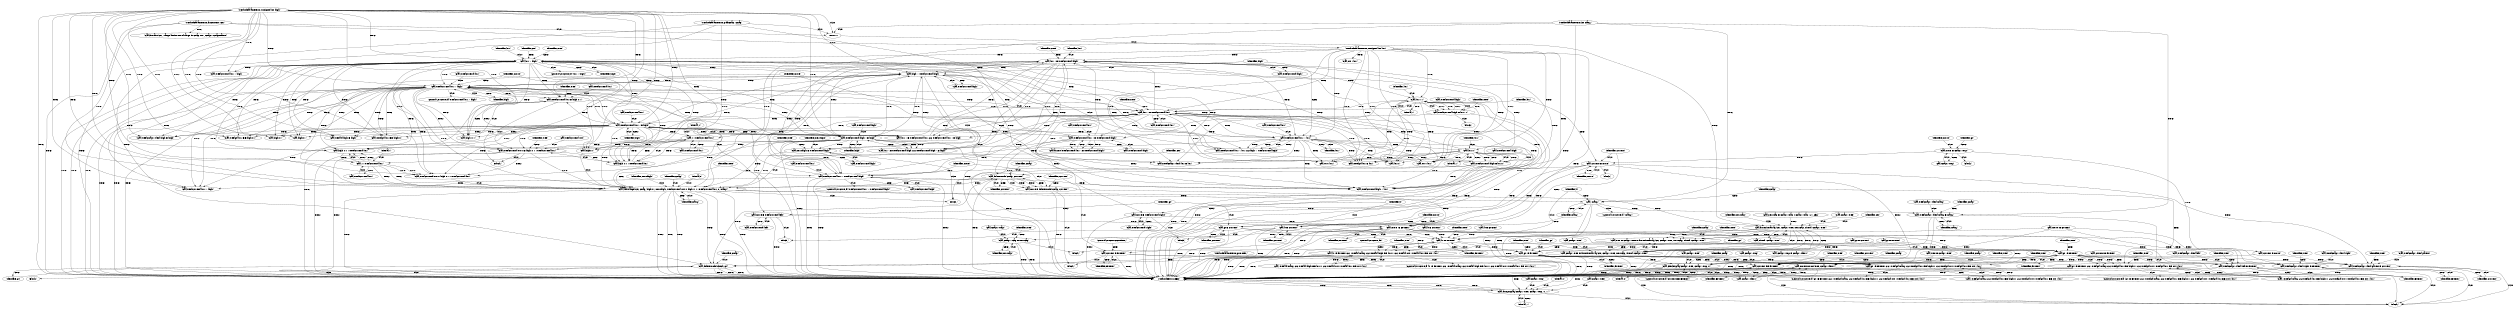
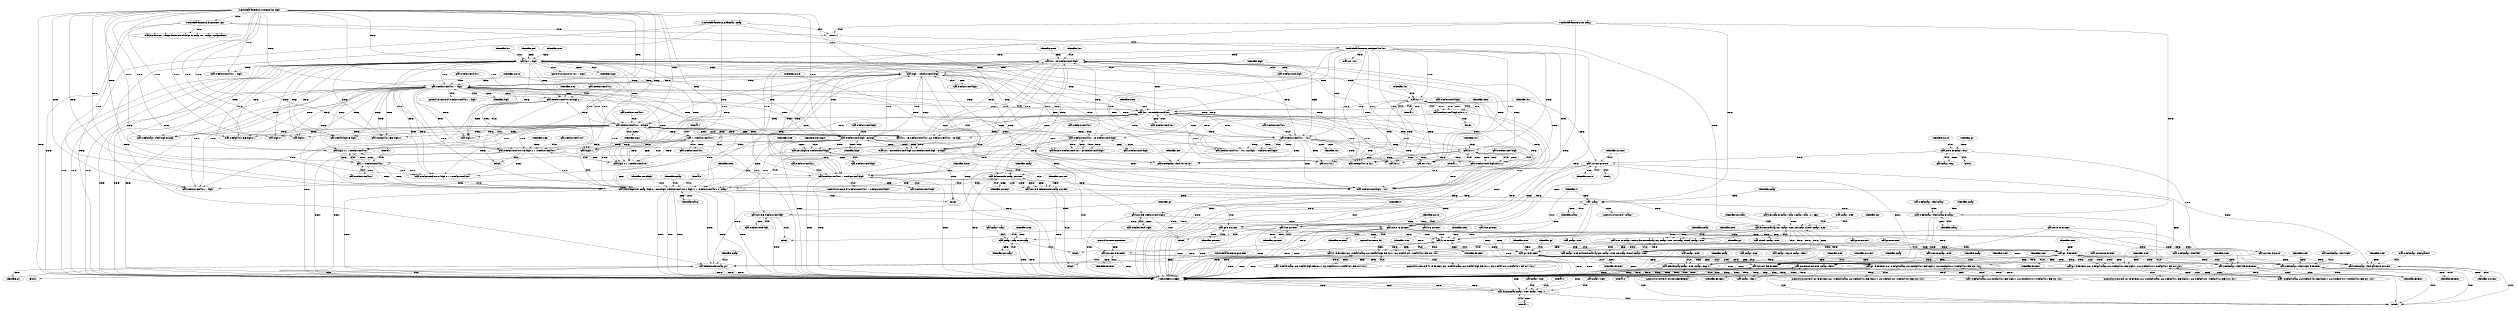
(565, 11) -> (233, 16)
(1756, 211) -> (1759, 206)
(713, 266) -> (713, 266)
